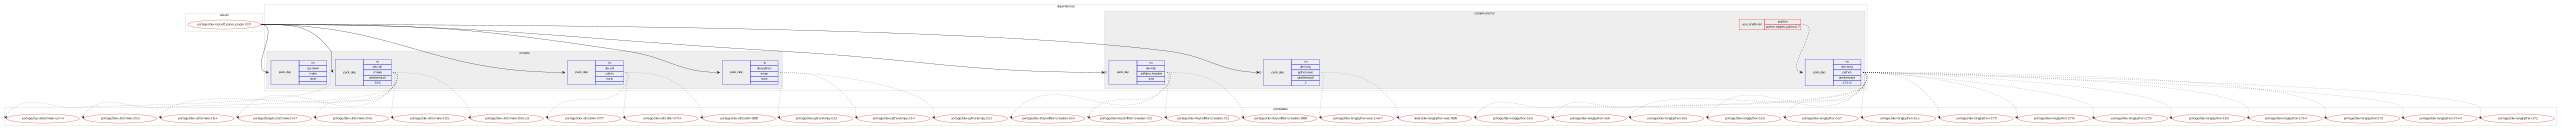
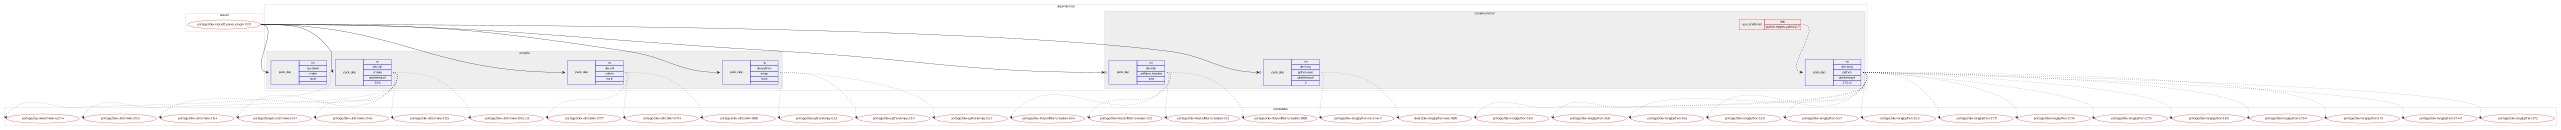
(1783, 22) -> (1783, 22)
(1358, 119) -> (1358, 119)
